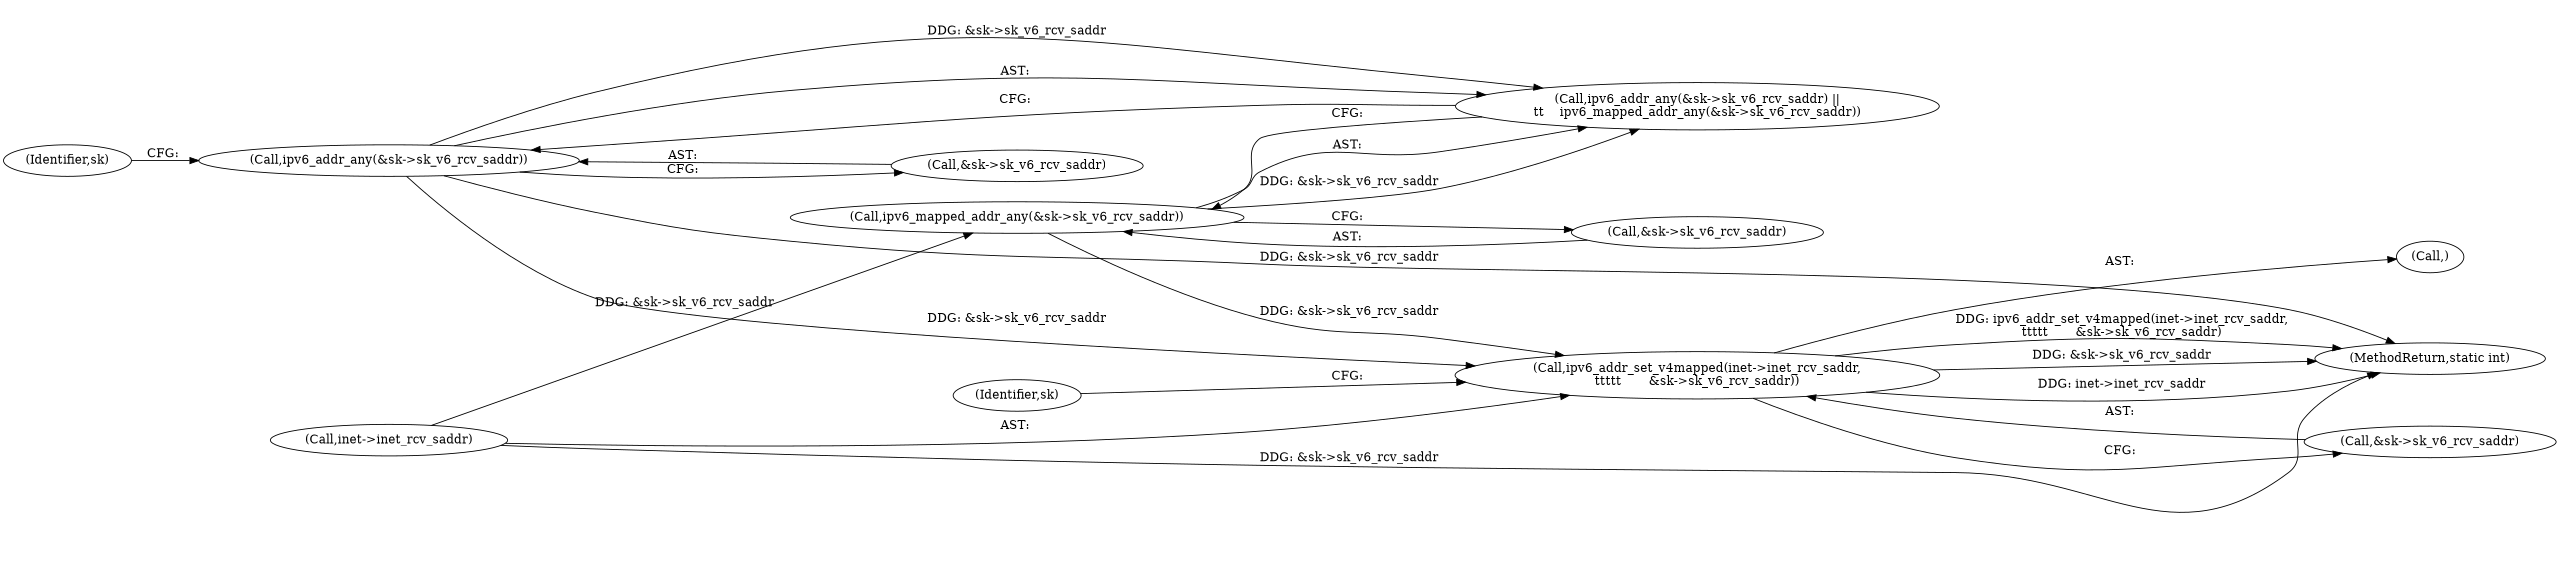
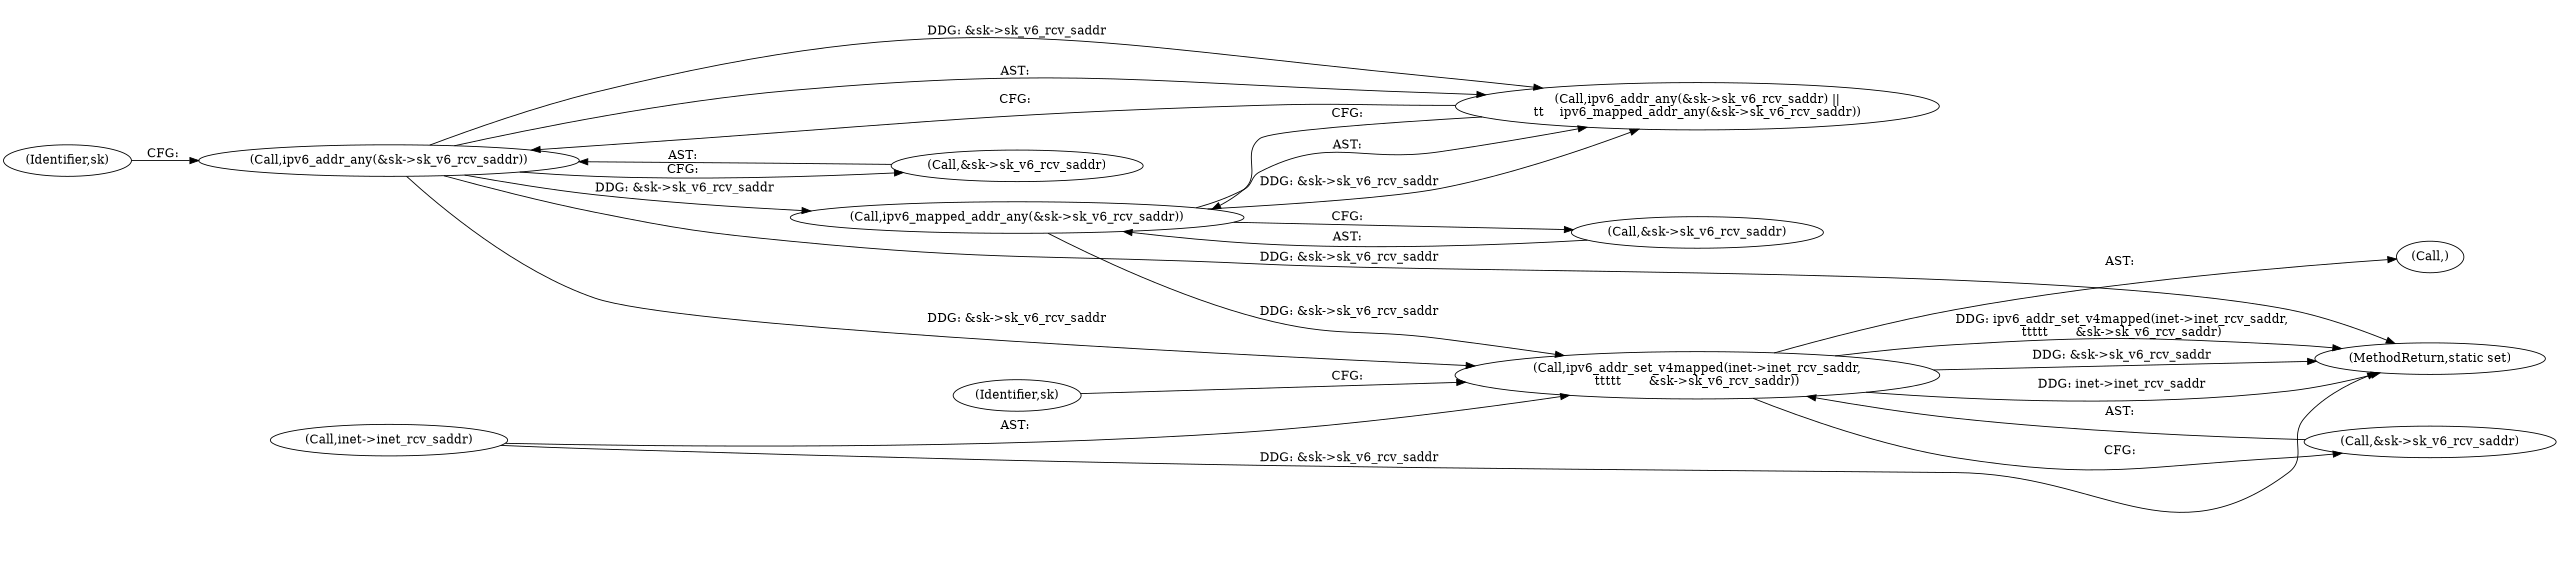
(698, 331) -> (633, 199)
(2430, 359) -> (2430, 359)
